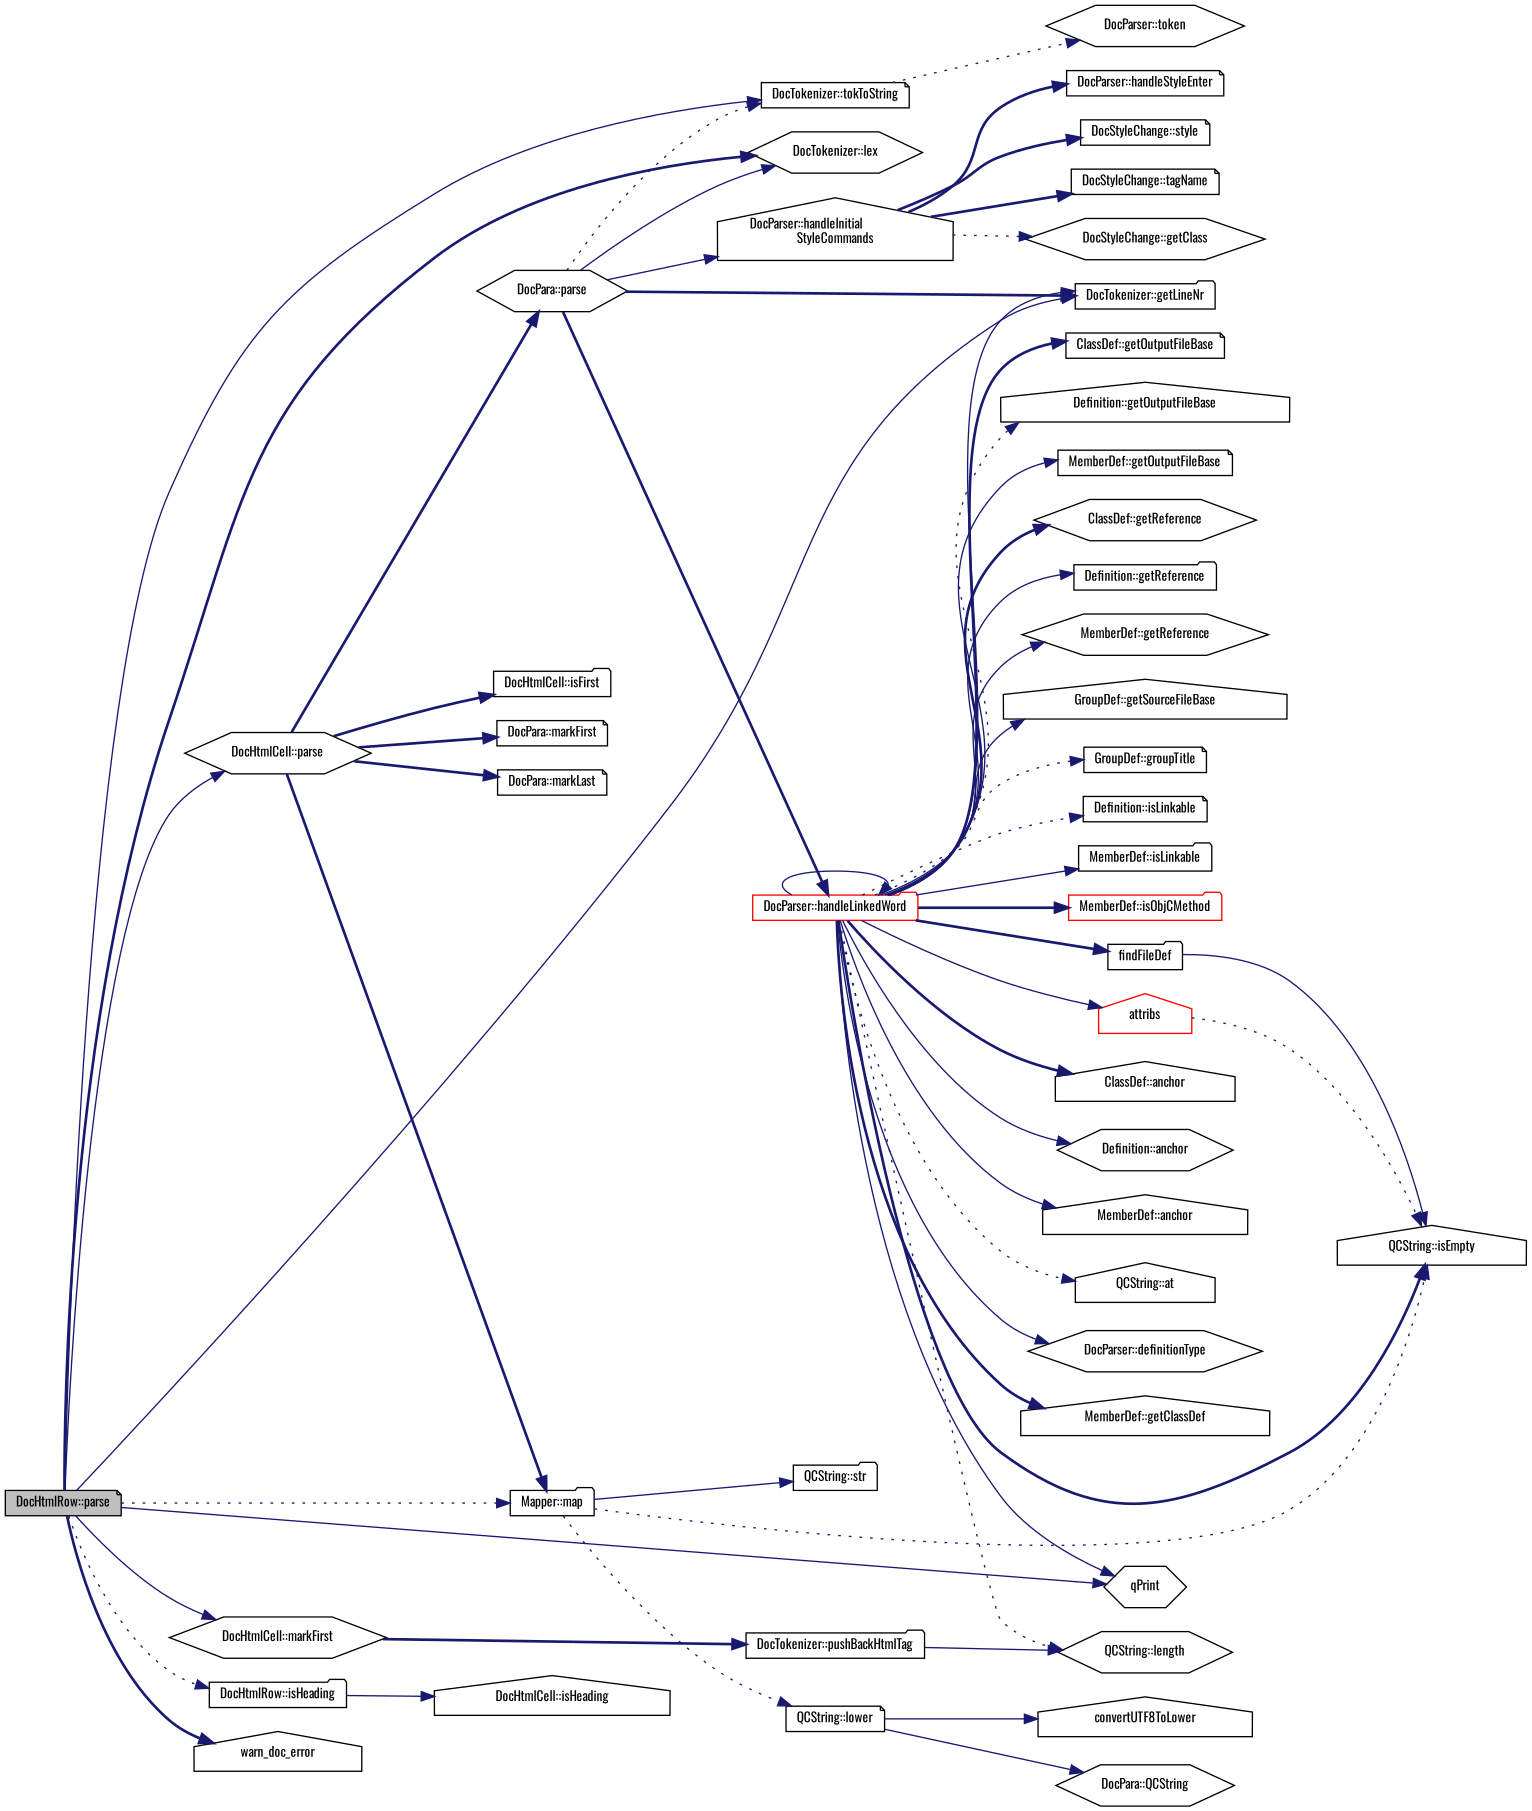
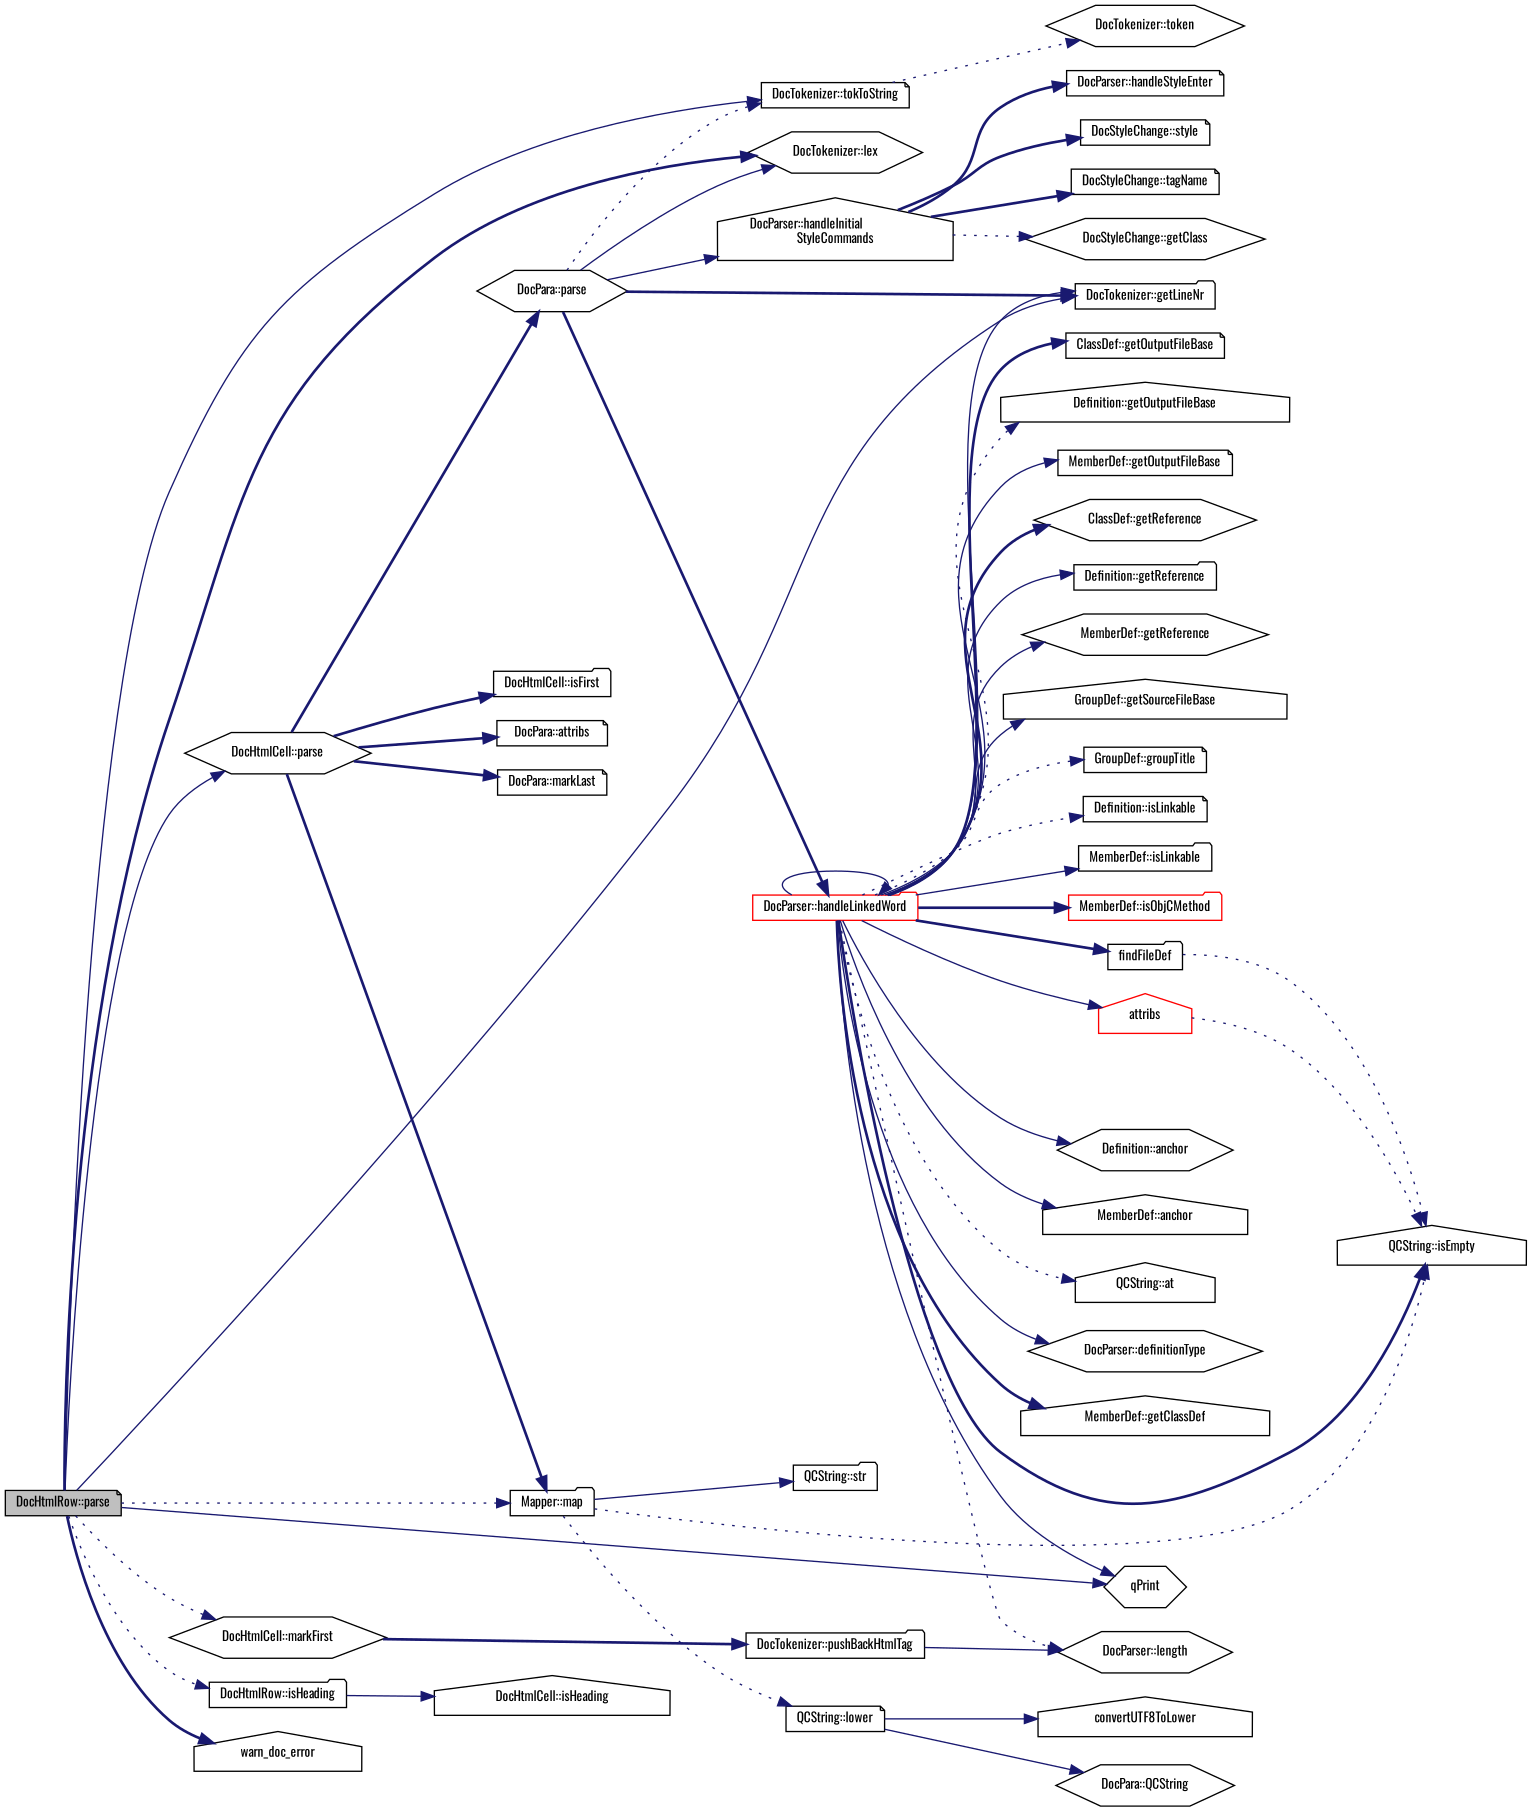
(1145, 26) -> (1145, 26)
(552, 733) -> (552, 733)
(1345, 1038) -> (1345, 1038)
(1145, 1084) -> none
(134, 1572) -> (134, 1572)
(1145, 1652) -> (1145, 1652)
